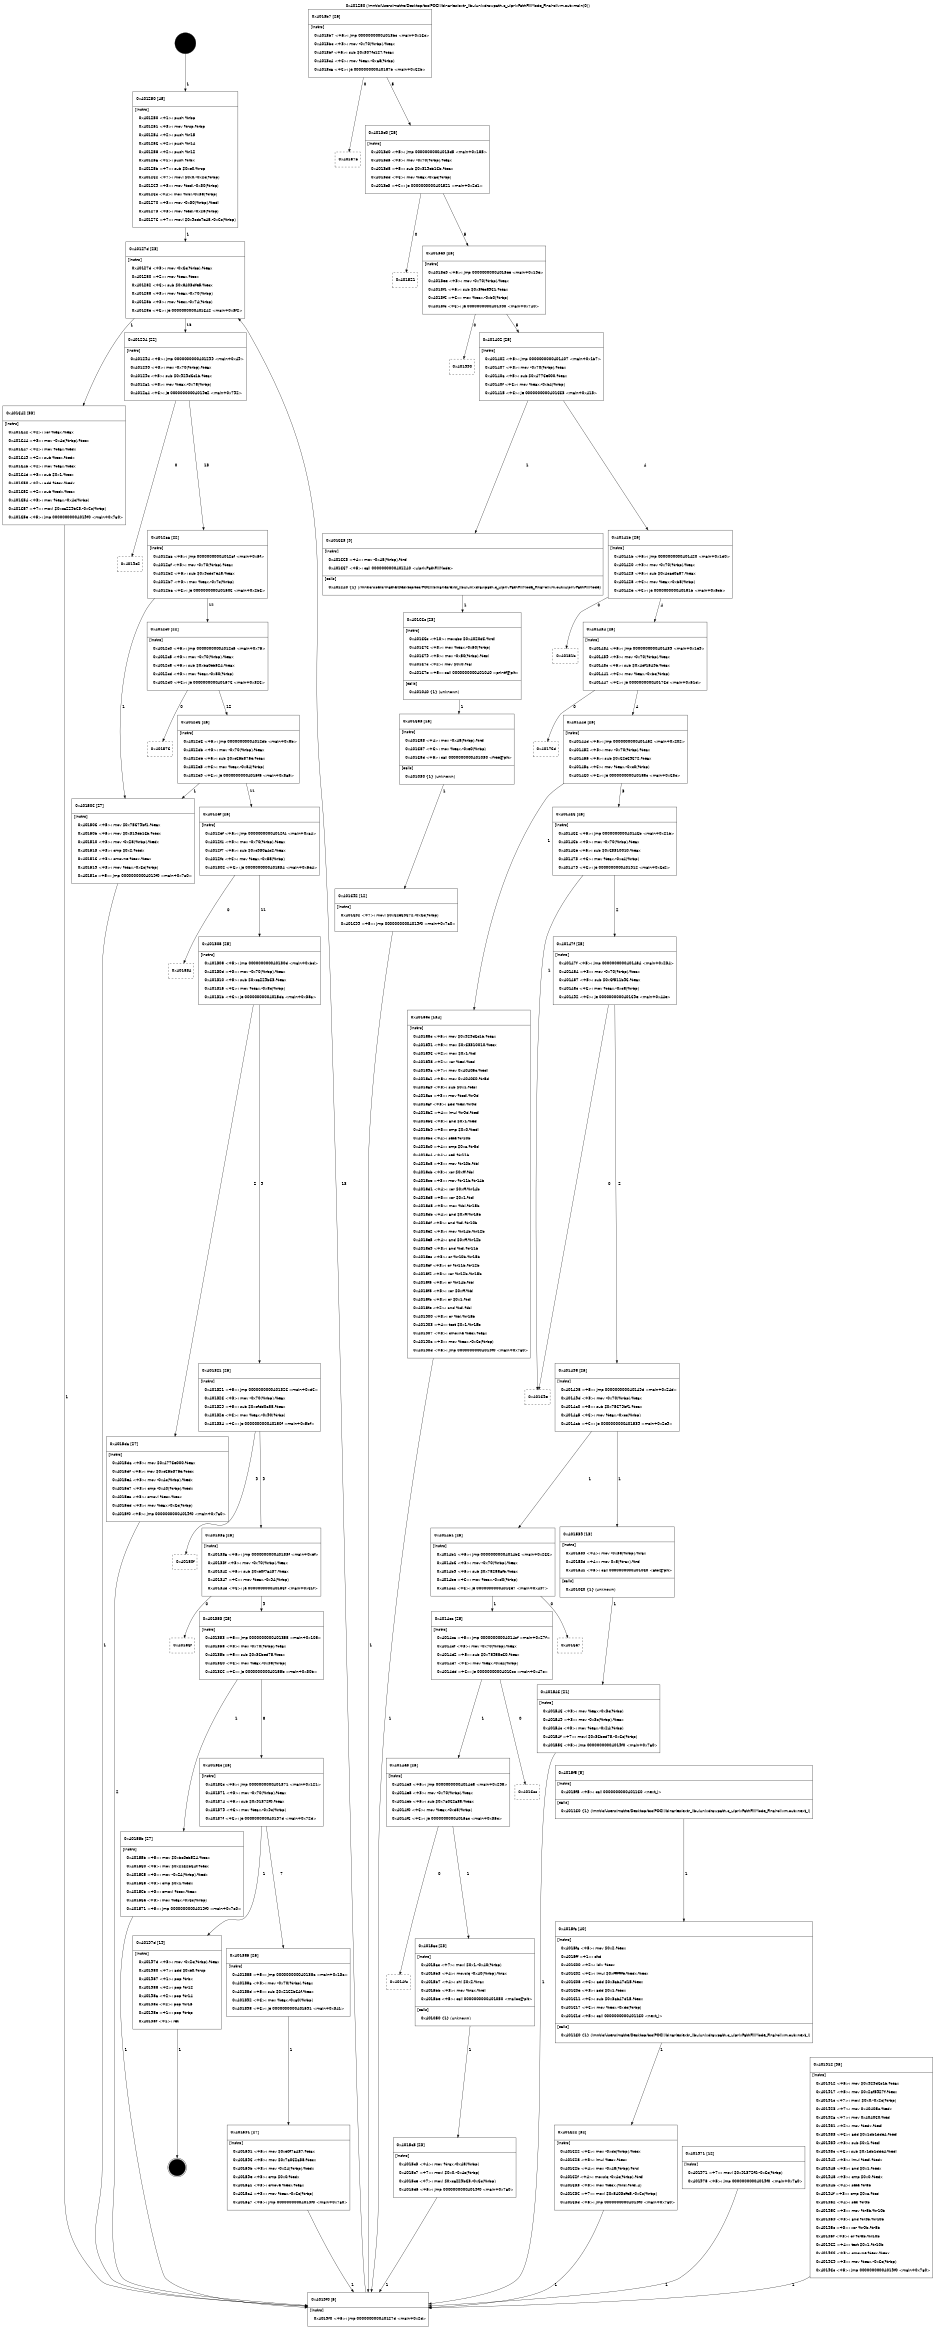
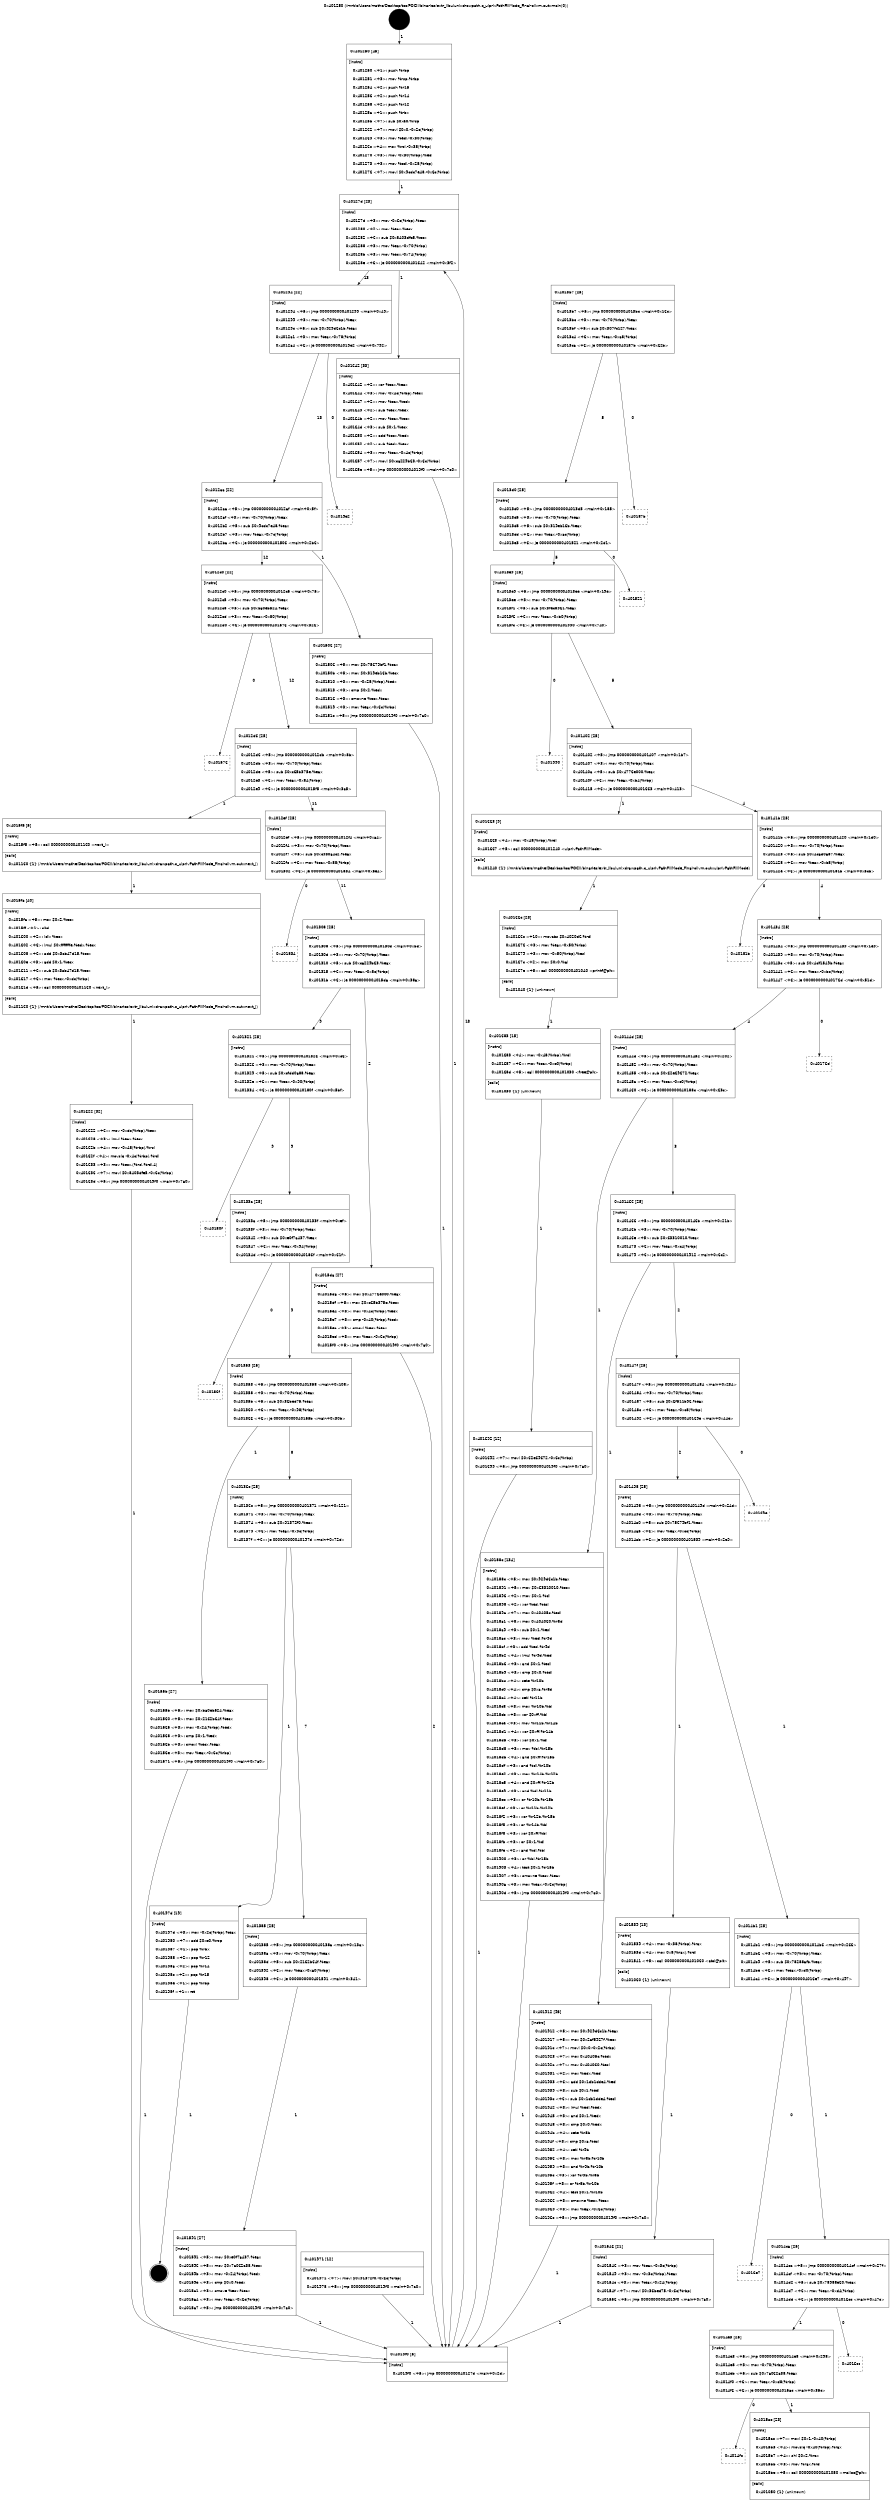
(192, 790) -> (213, 806)
(537, 1126) -> (608, 1628)
(455, 2168) -> none
